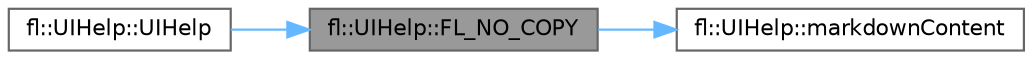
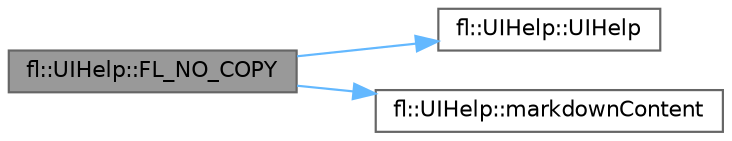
(259, 30) -> (357, 50)
